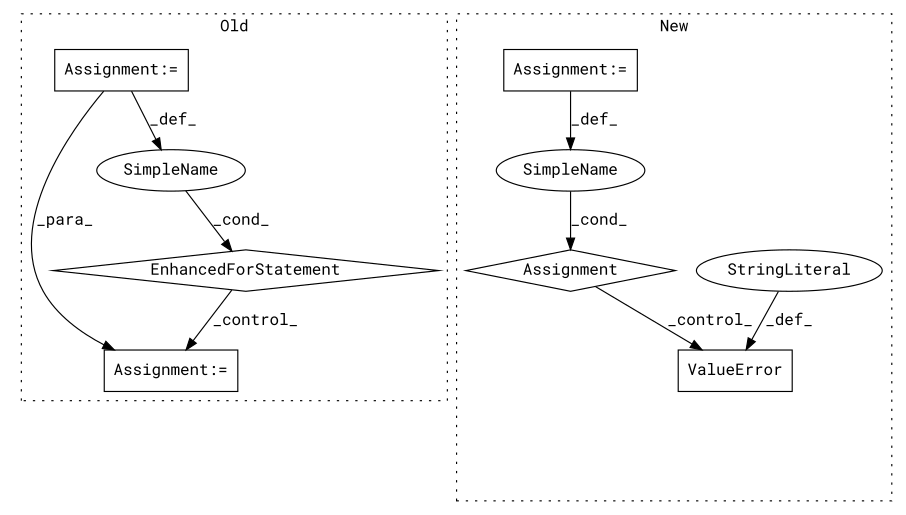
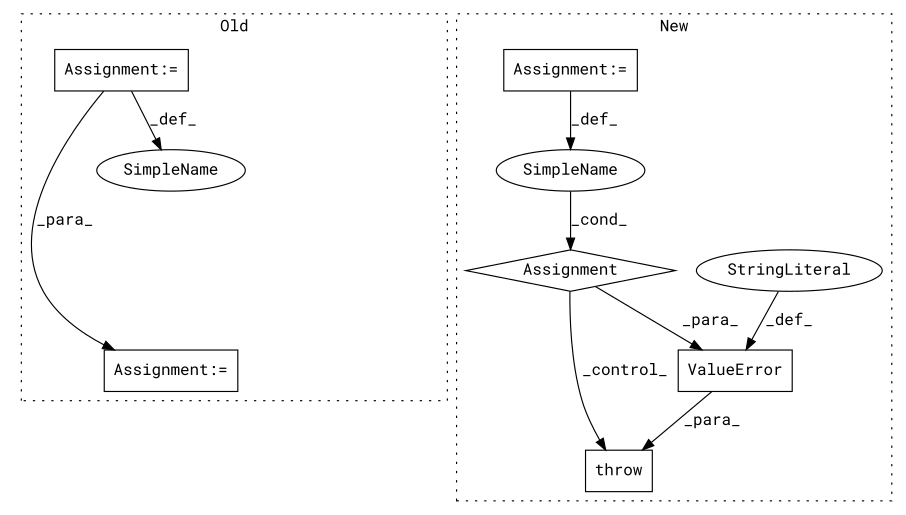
(246, 271) -> none
(710, 321) -> (710, 321)
none -> (619, 471)
